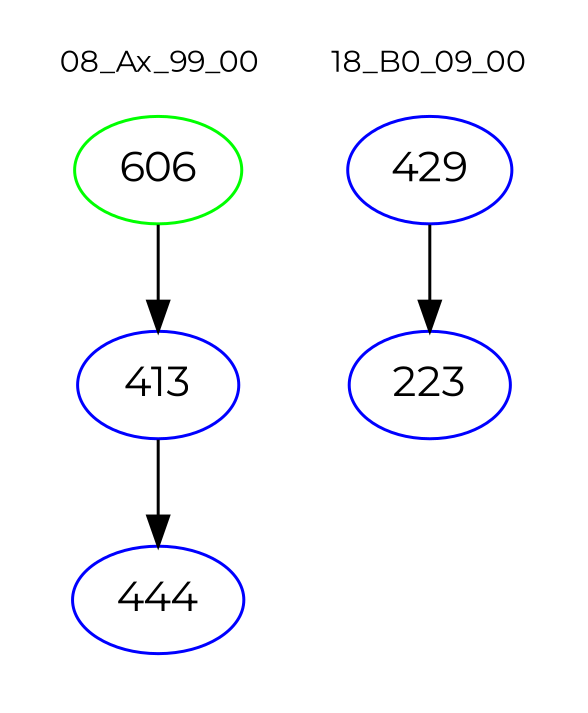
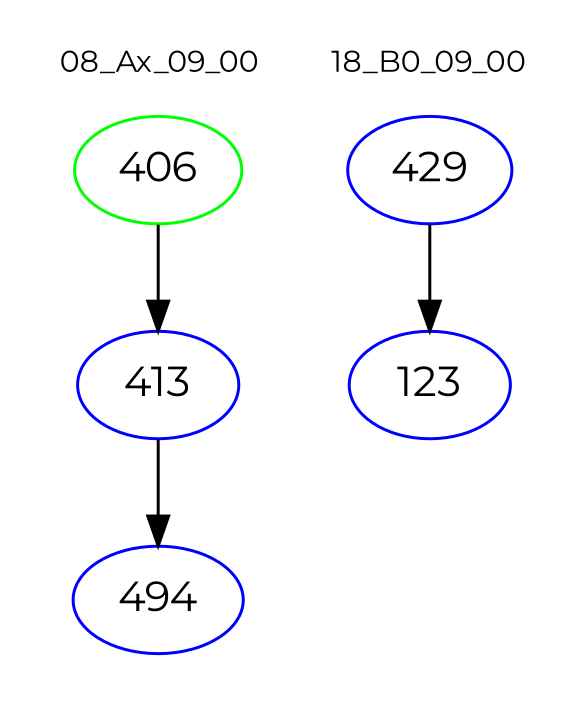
(160, 64) -> (160, 64)
(158, 170) -> (158, 170)
(430, 385) -> (430, 385)
(158, 600) -> (158, 600)
